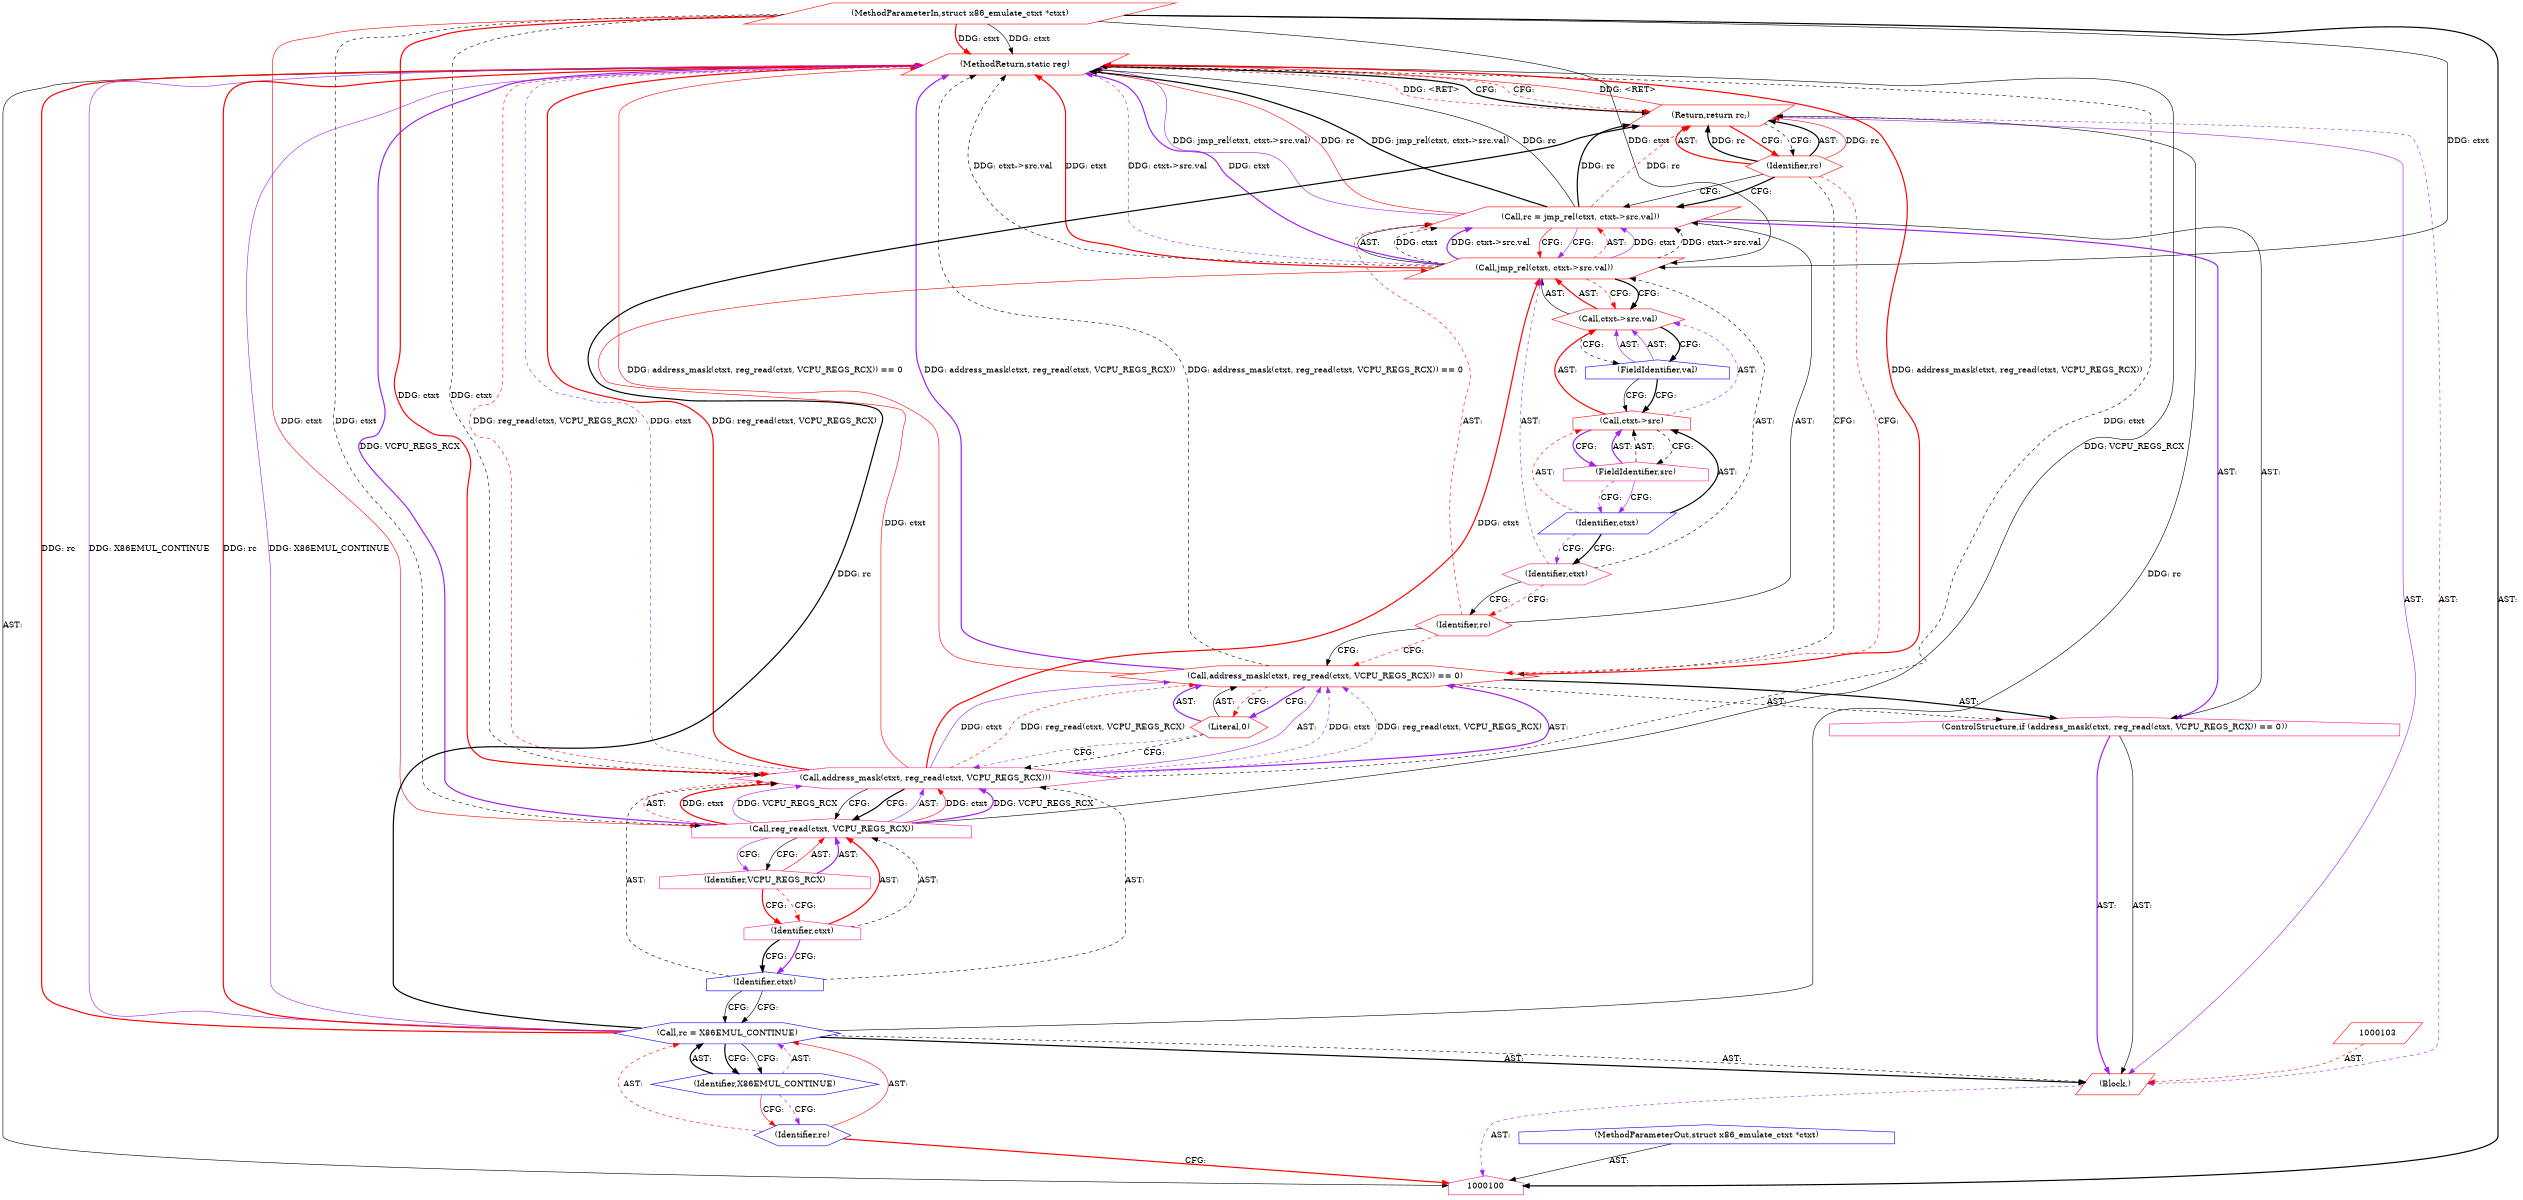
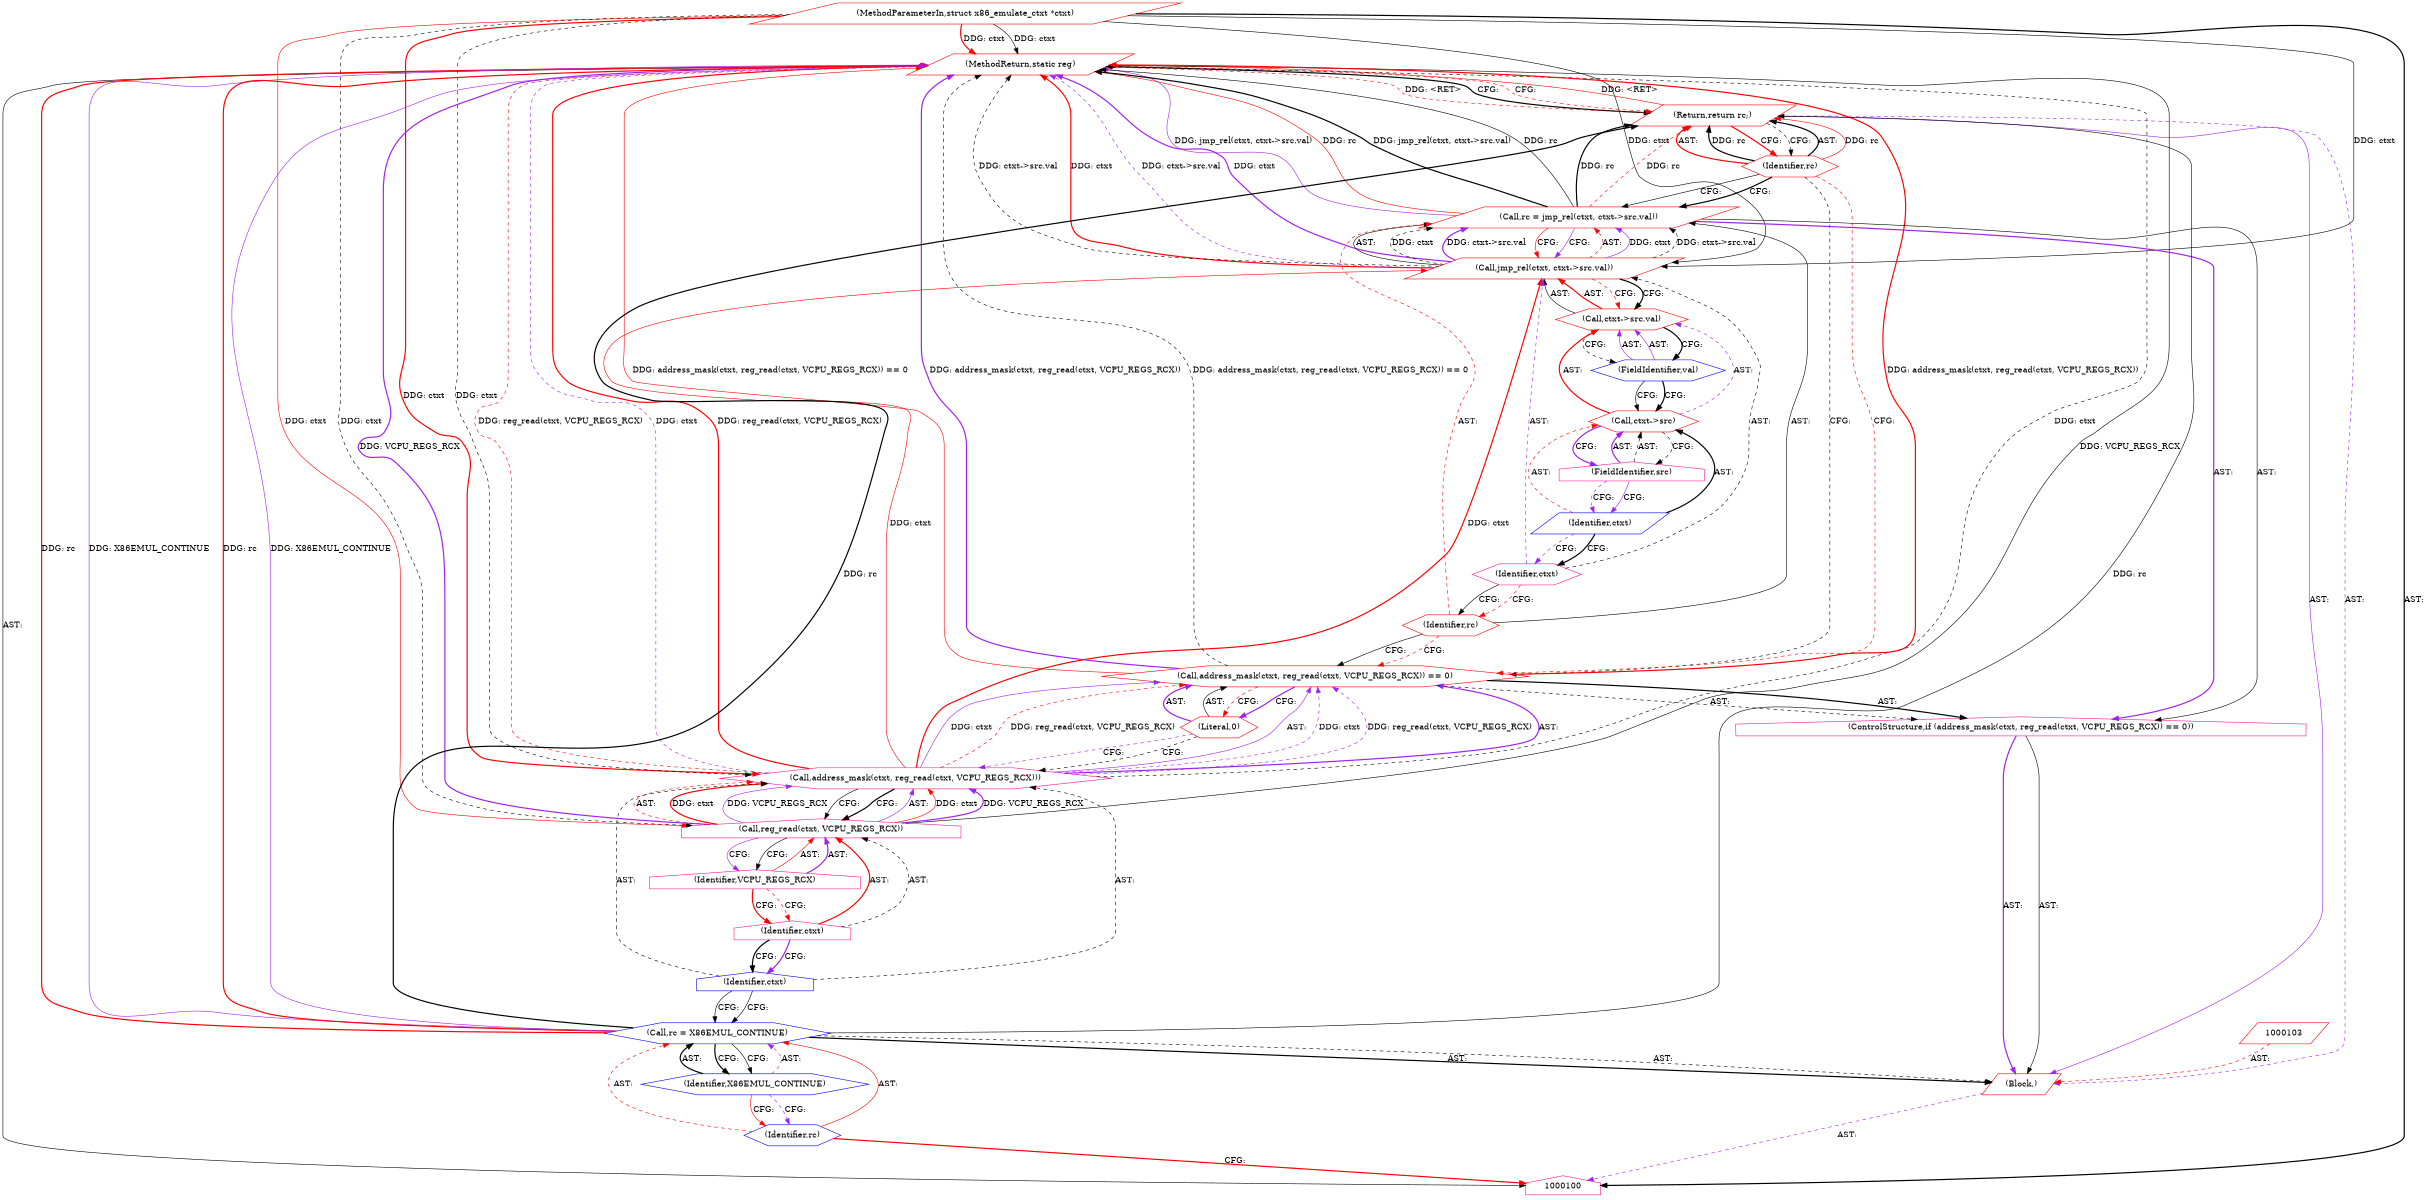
(1658, 370) -> (1658, 370)
(1632, 421) -> (1643, 421)
(1707, 1135) -> none
